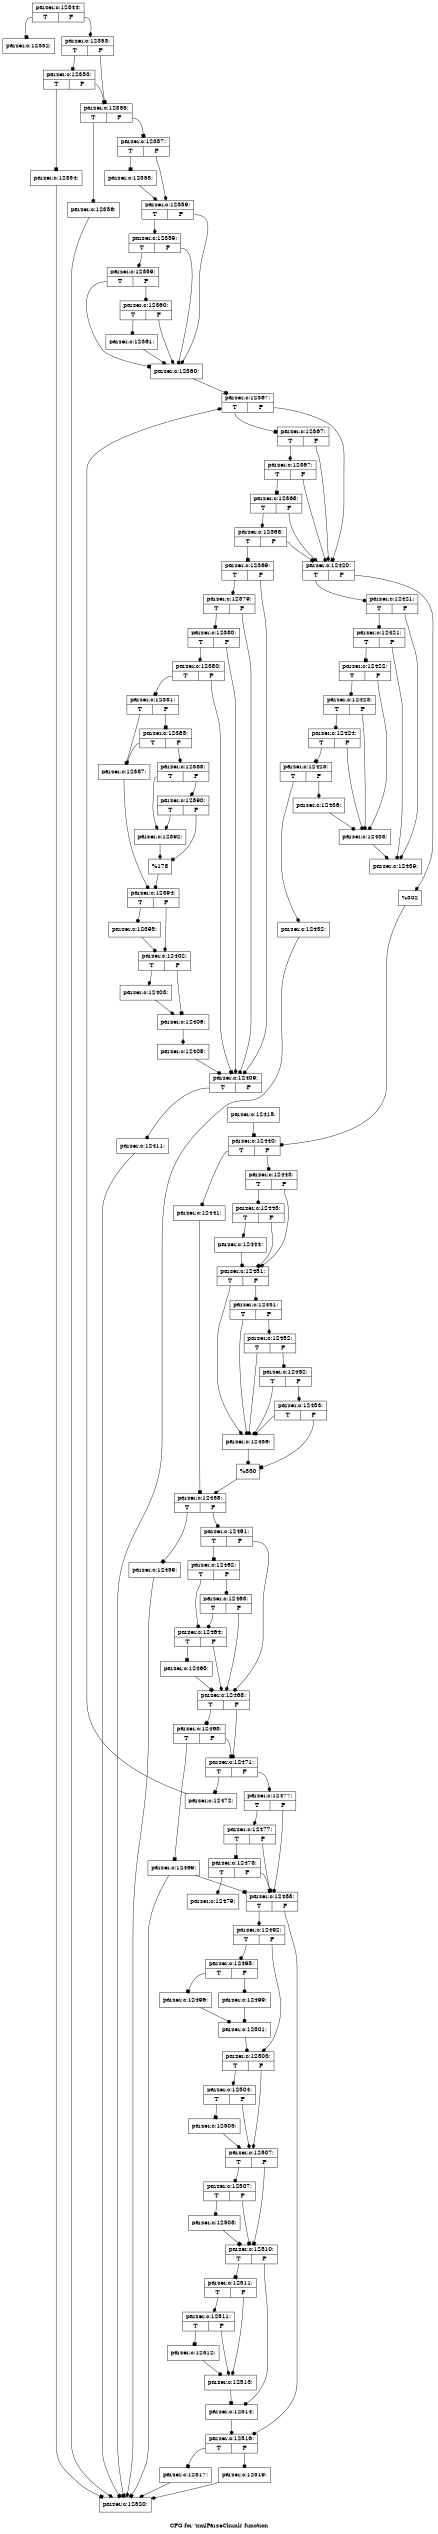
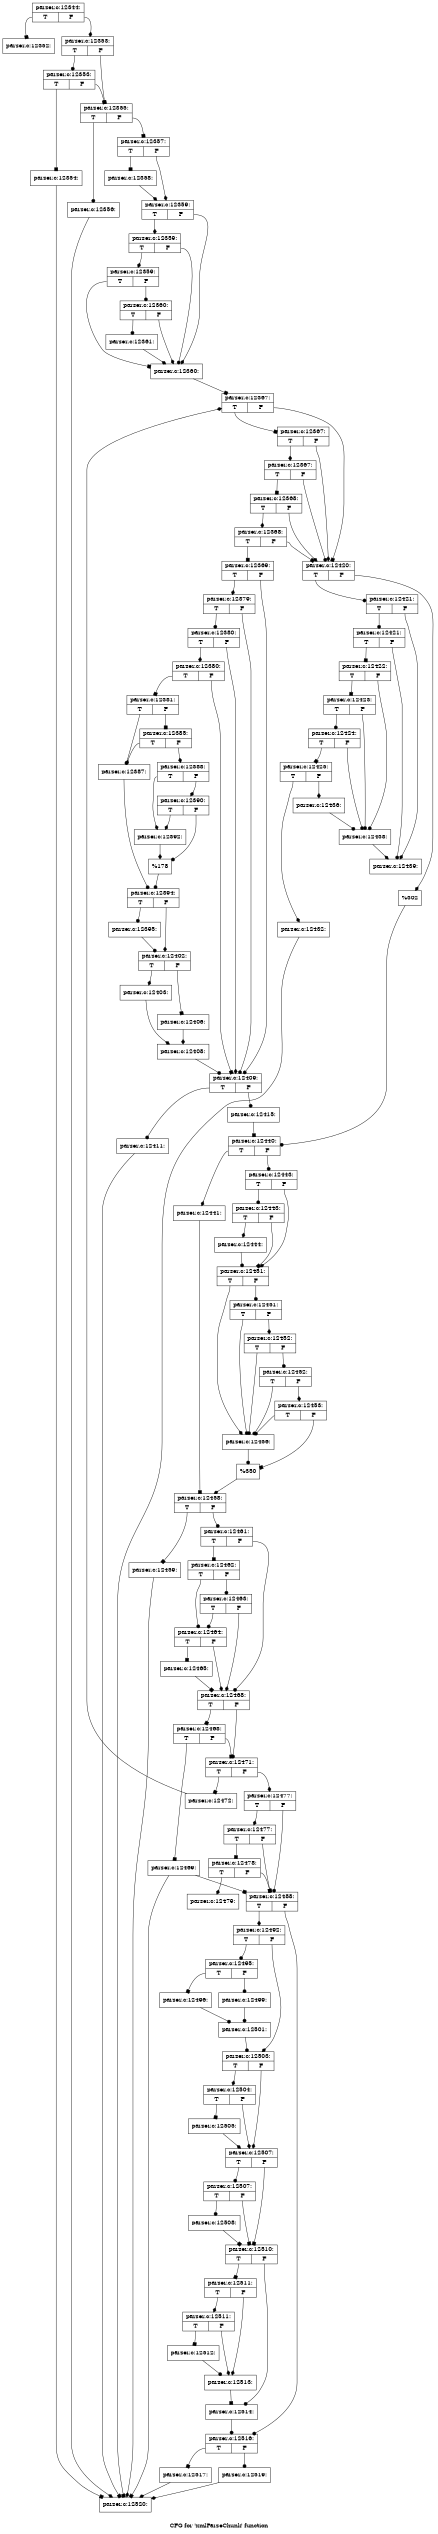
(352, 687) -> (352, 687)
(163, 1006) -> (150, 1023)
none -> (249, 1098)
(213, 1176) -> (213, 1176)
